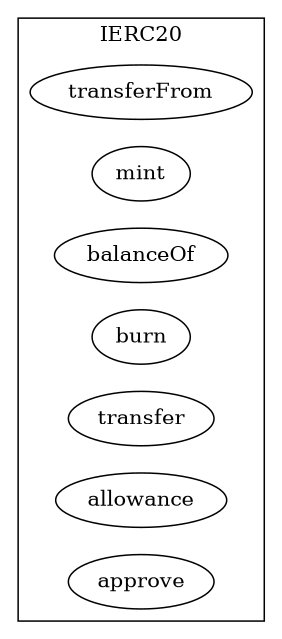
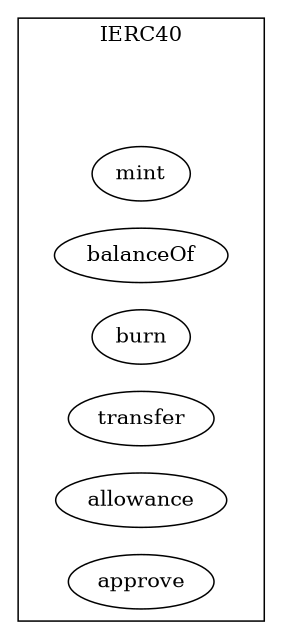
(141, 36) -> (141, 36)
(141, 92) -> none
